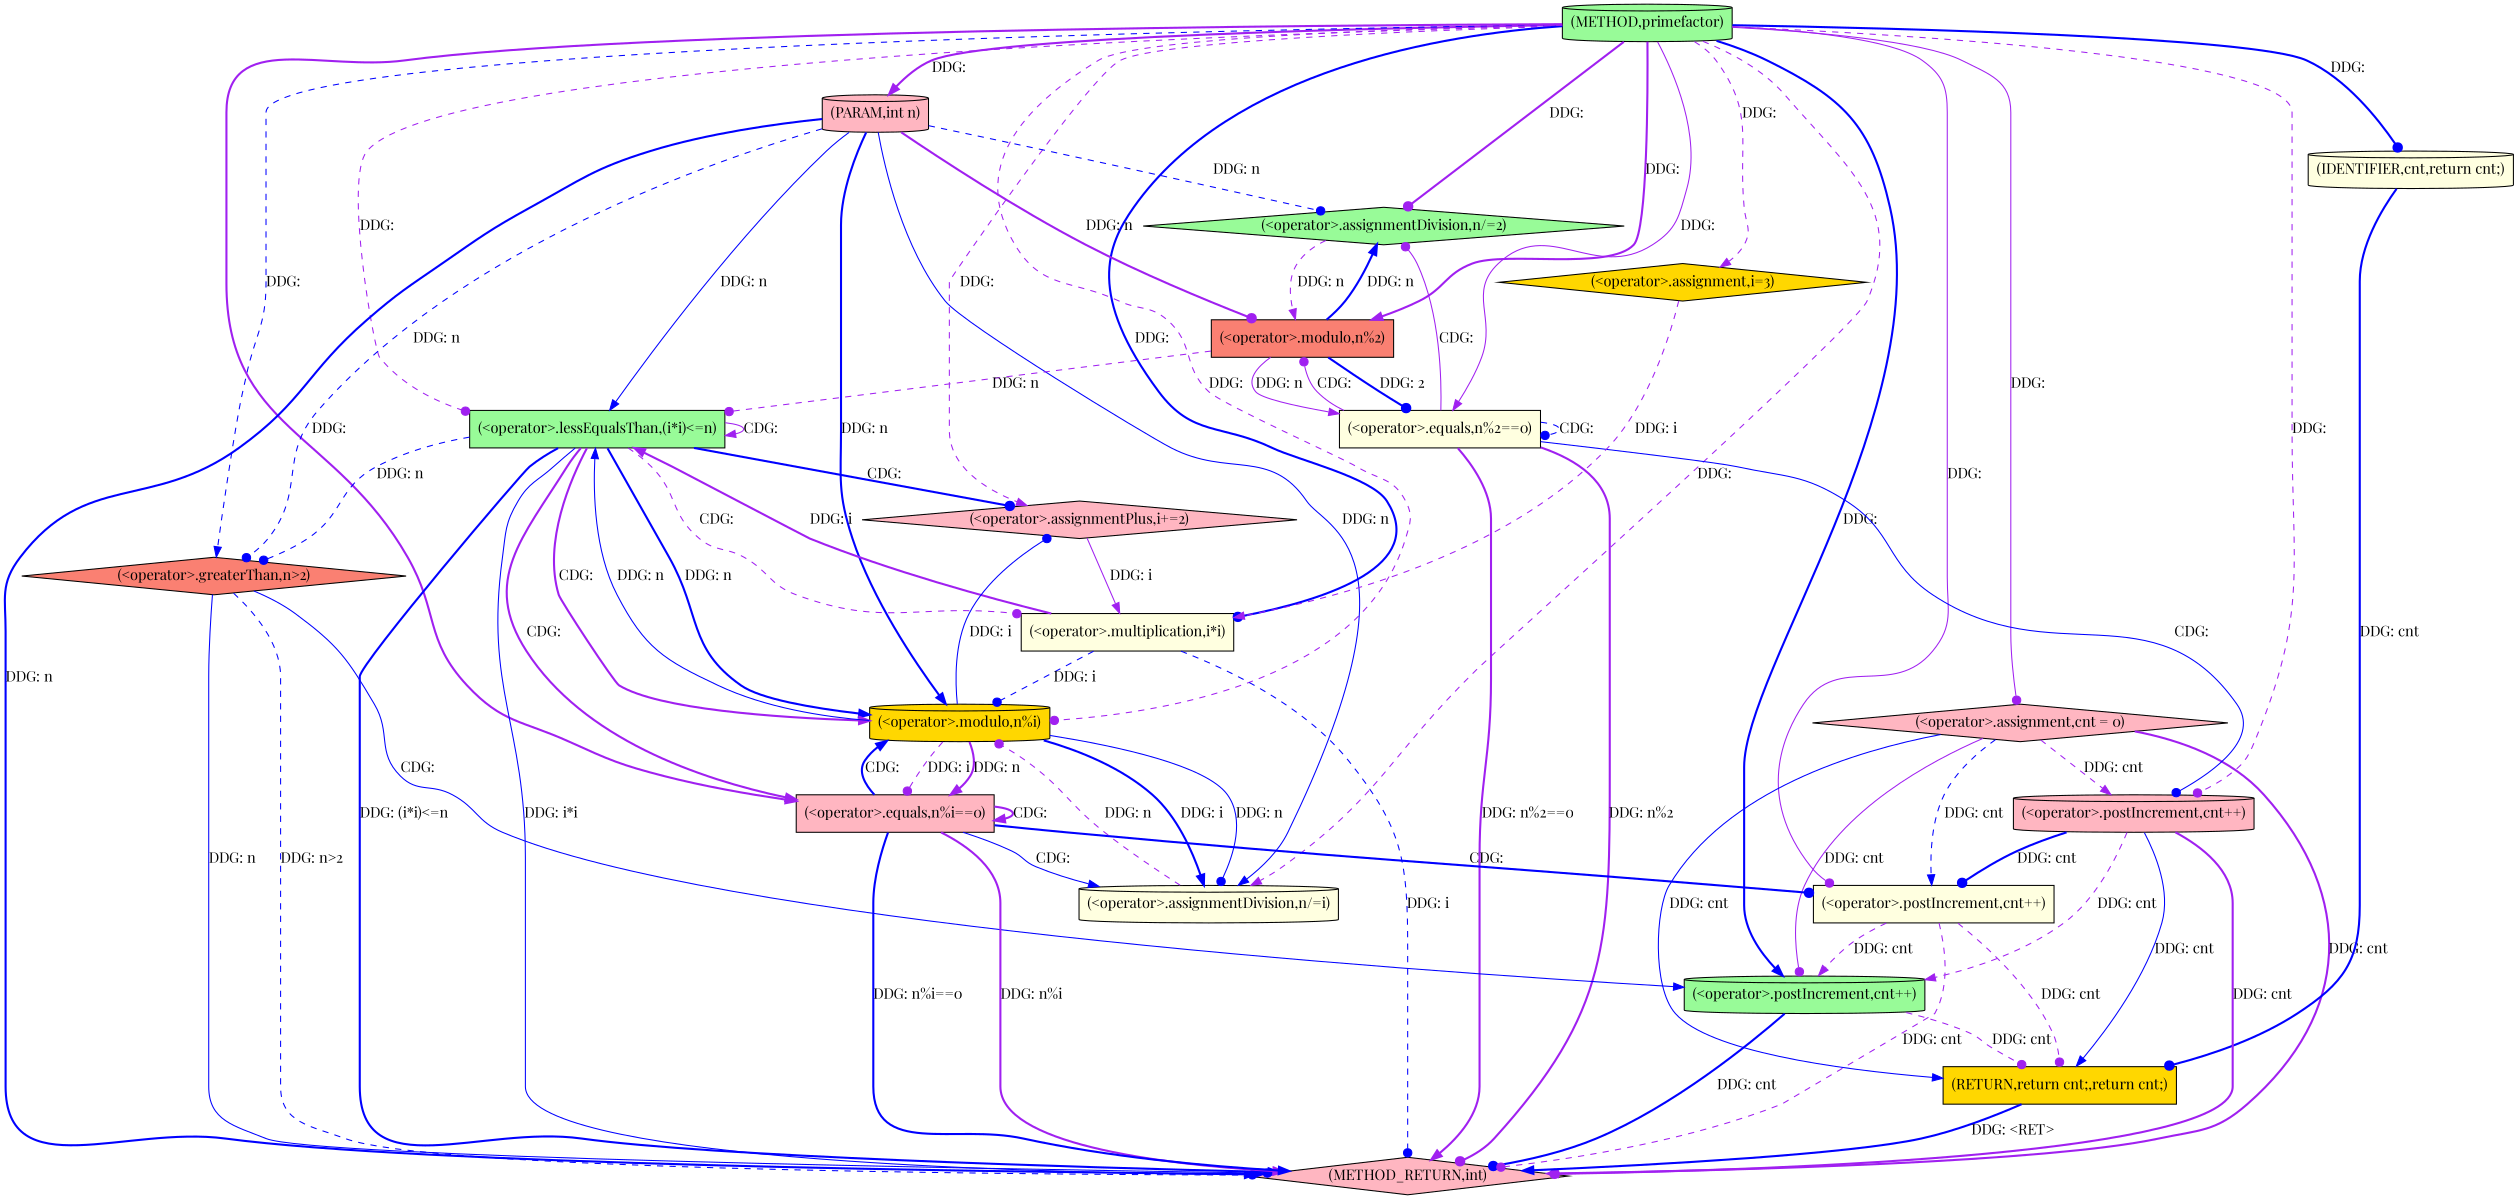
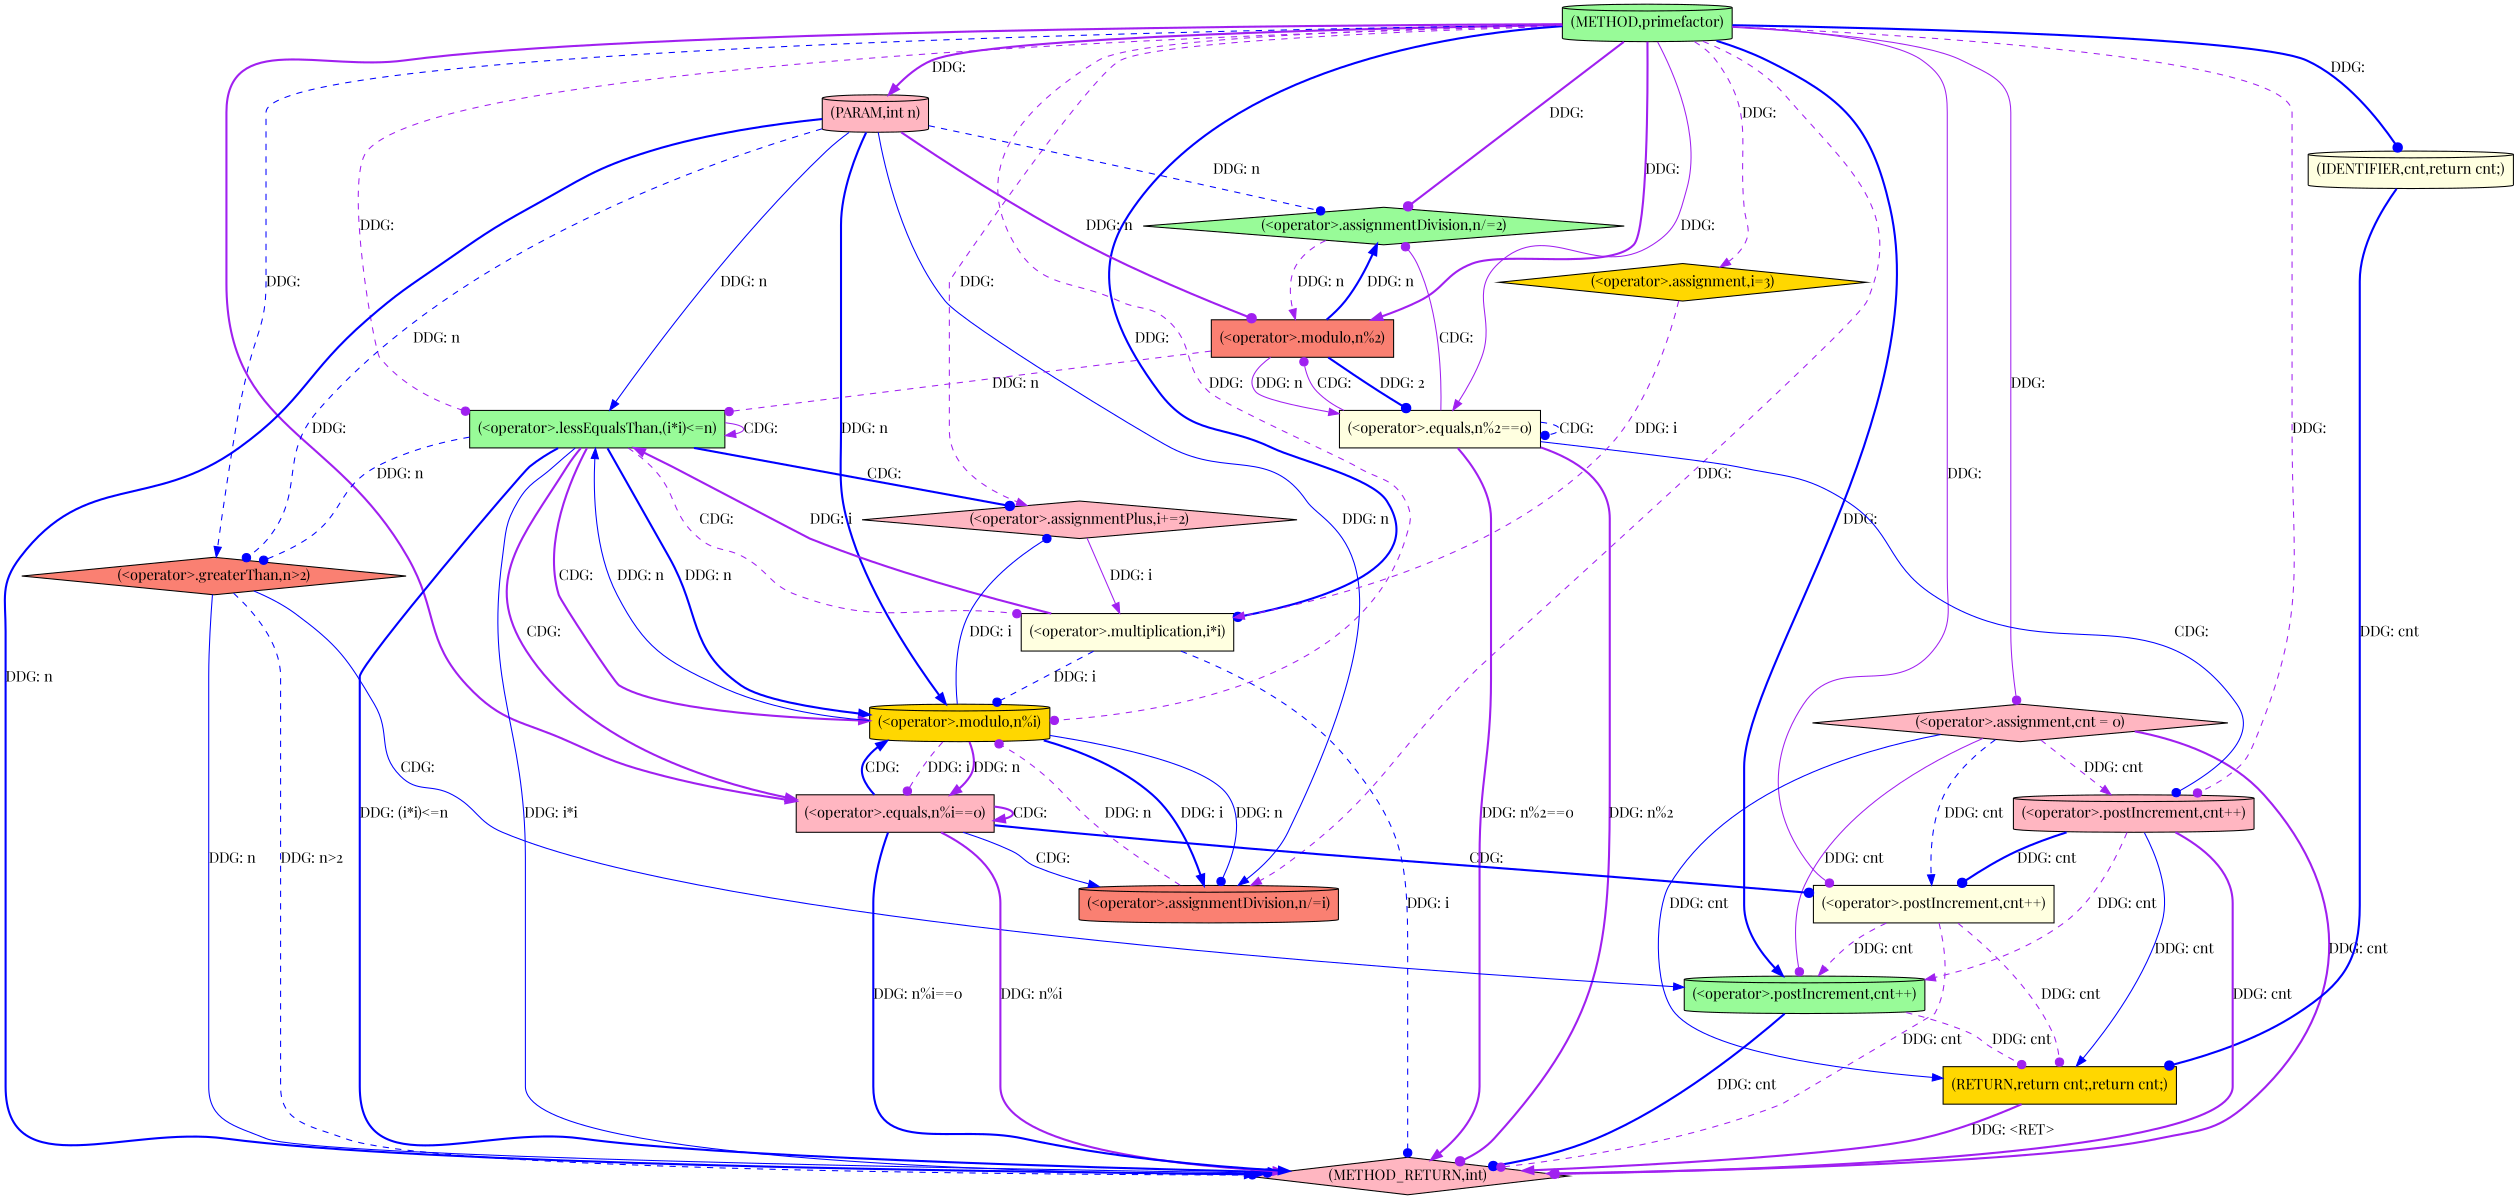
(1209, 904) -> (1209, 904)
(1781, 1156) -> (1781, 1156)
